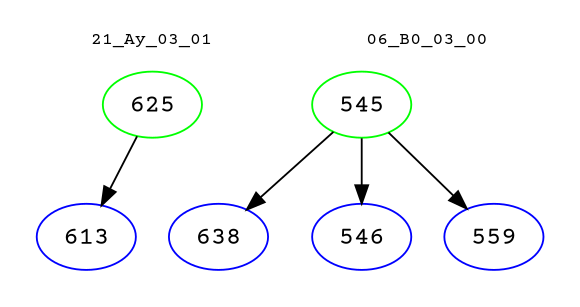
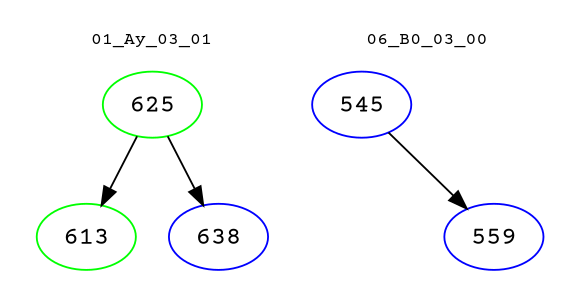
(152, 39) -> (152, 39)
(362, 105) -> (362, 105)
(310, 153) -> (181, 163)
(86, 237) -> (86, 237)
(362, 237) -> none
